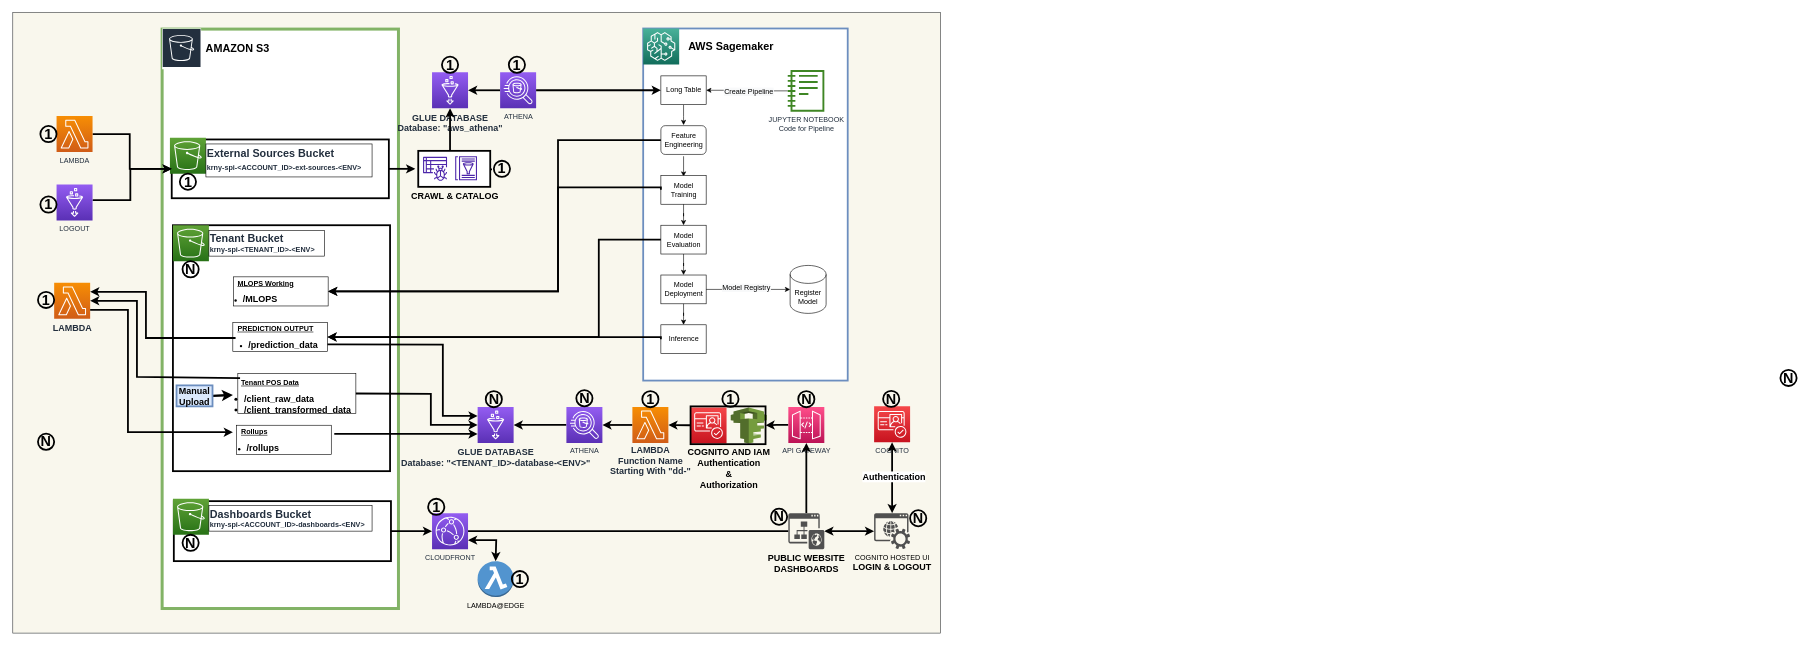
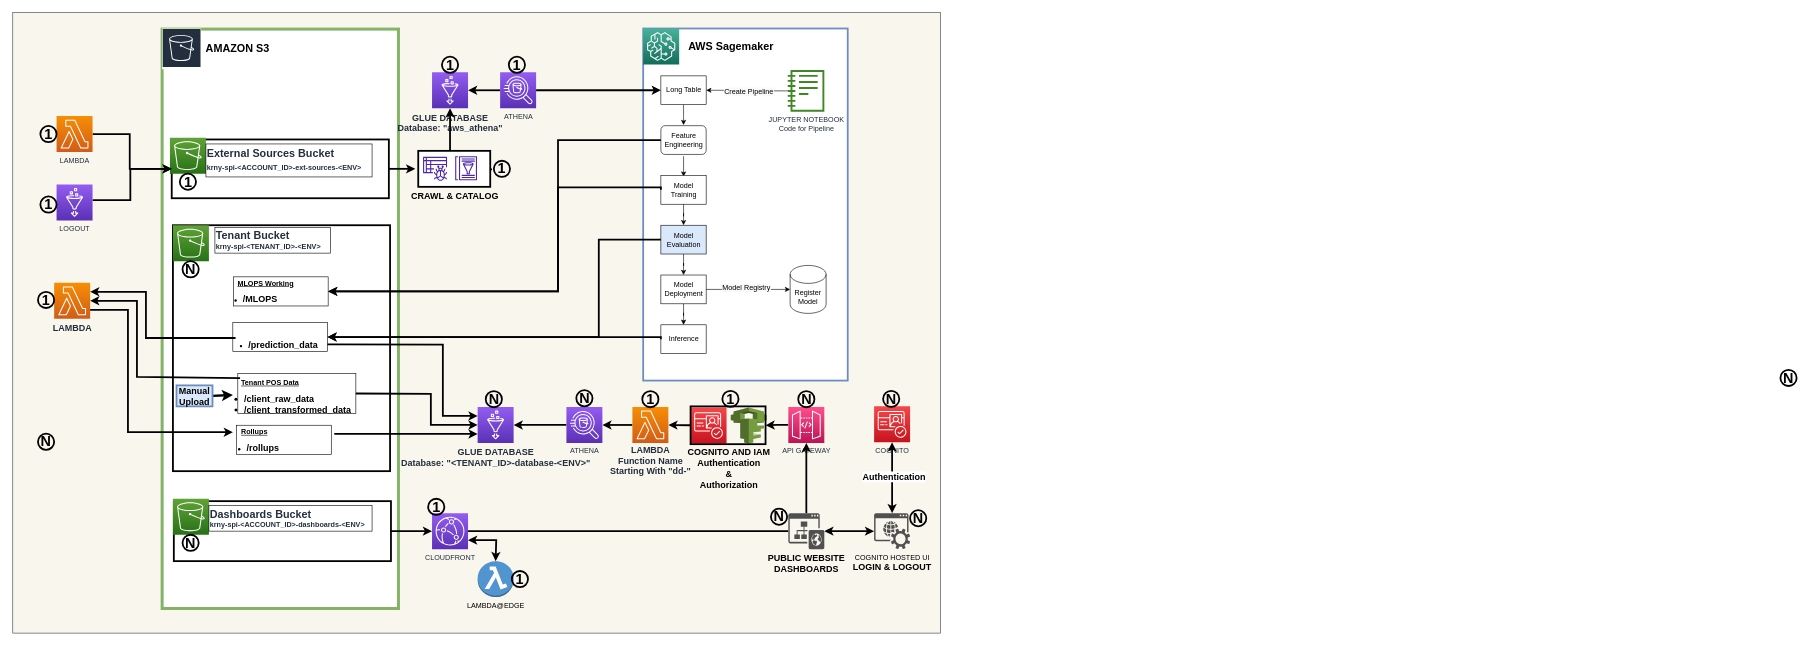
(683, 240) -> (683, 240)
(266, 243) -> (272, 240)
(278, 329) -> none
